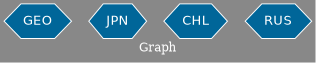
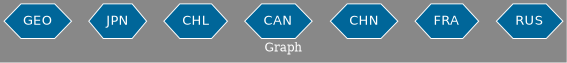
none -> (278, 21)
none -> (364, 21)
none -> (447, 21)
